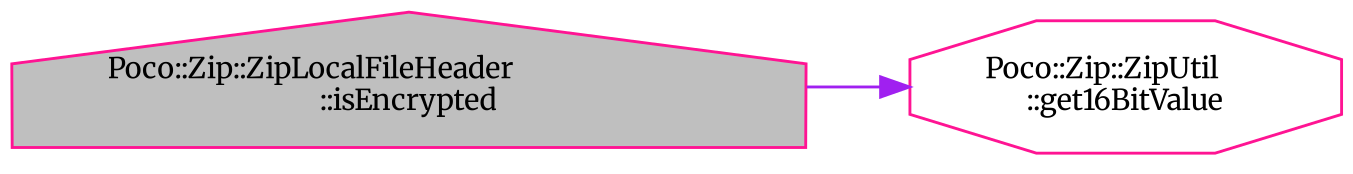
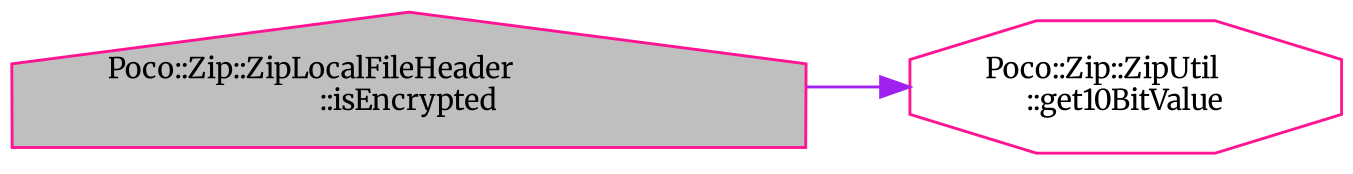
(1126, 87) -> (1126, 87)
